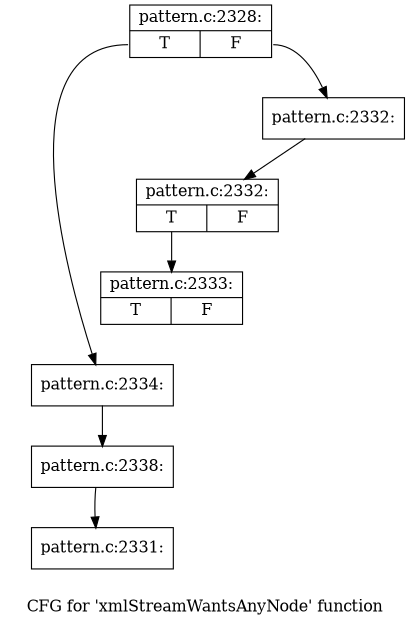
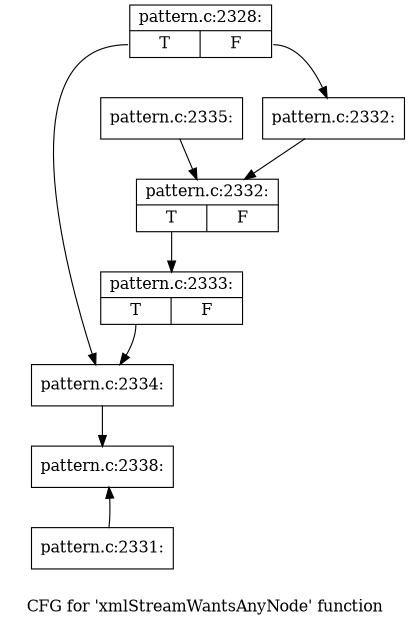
none -> (172, 118)
none -> (133, 340)
(95, 502) -> (110, 513)
